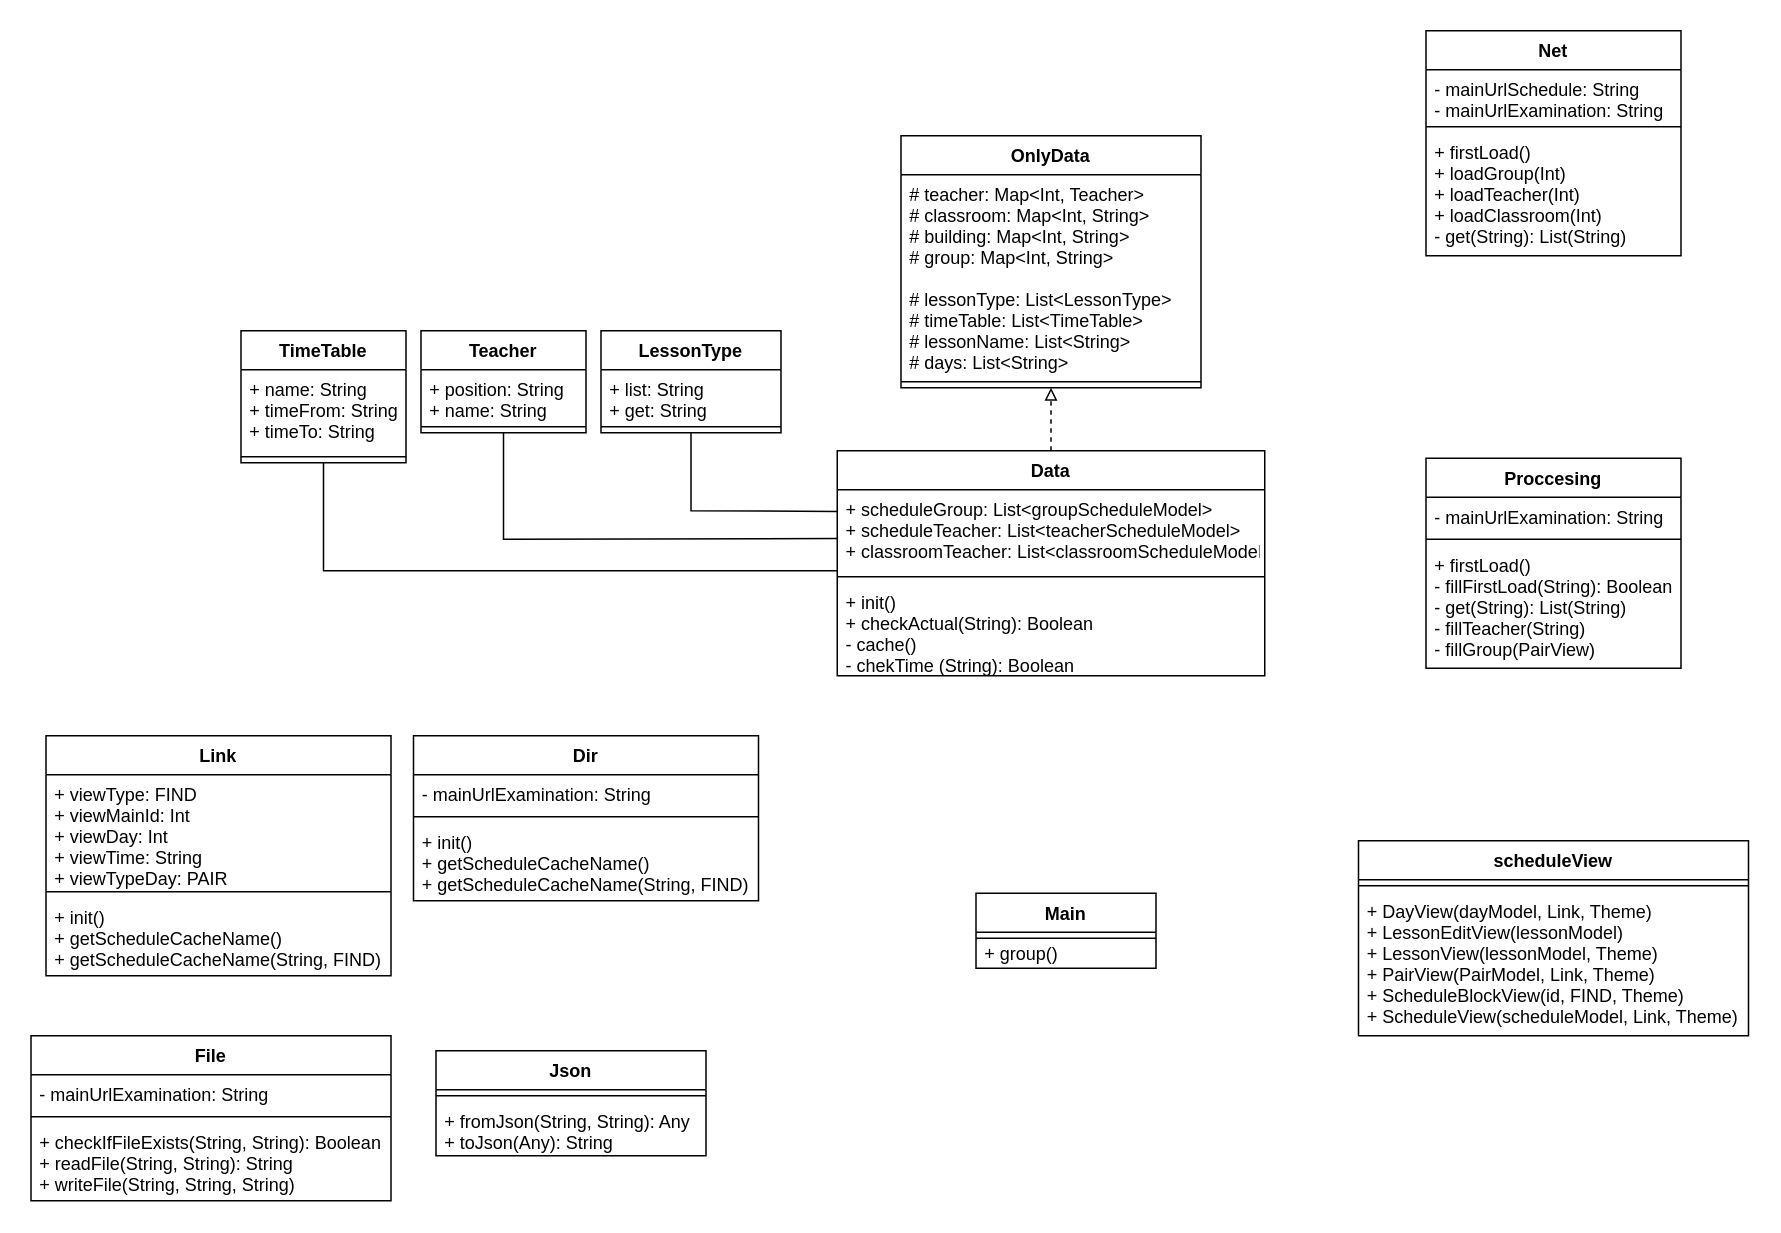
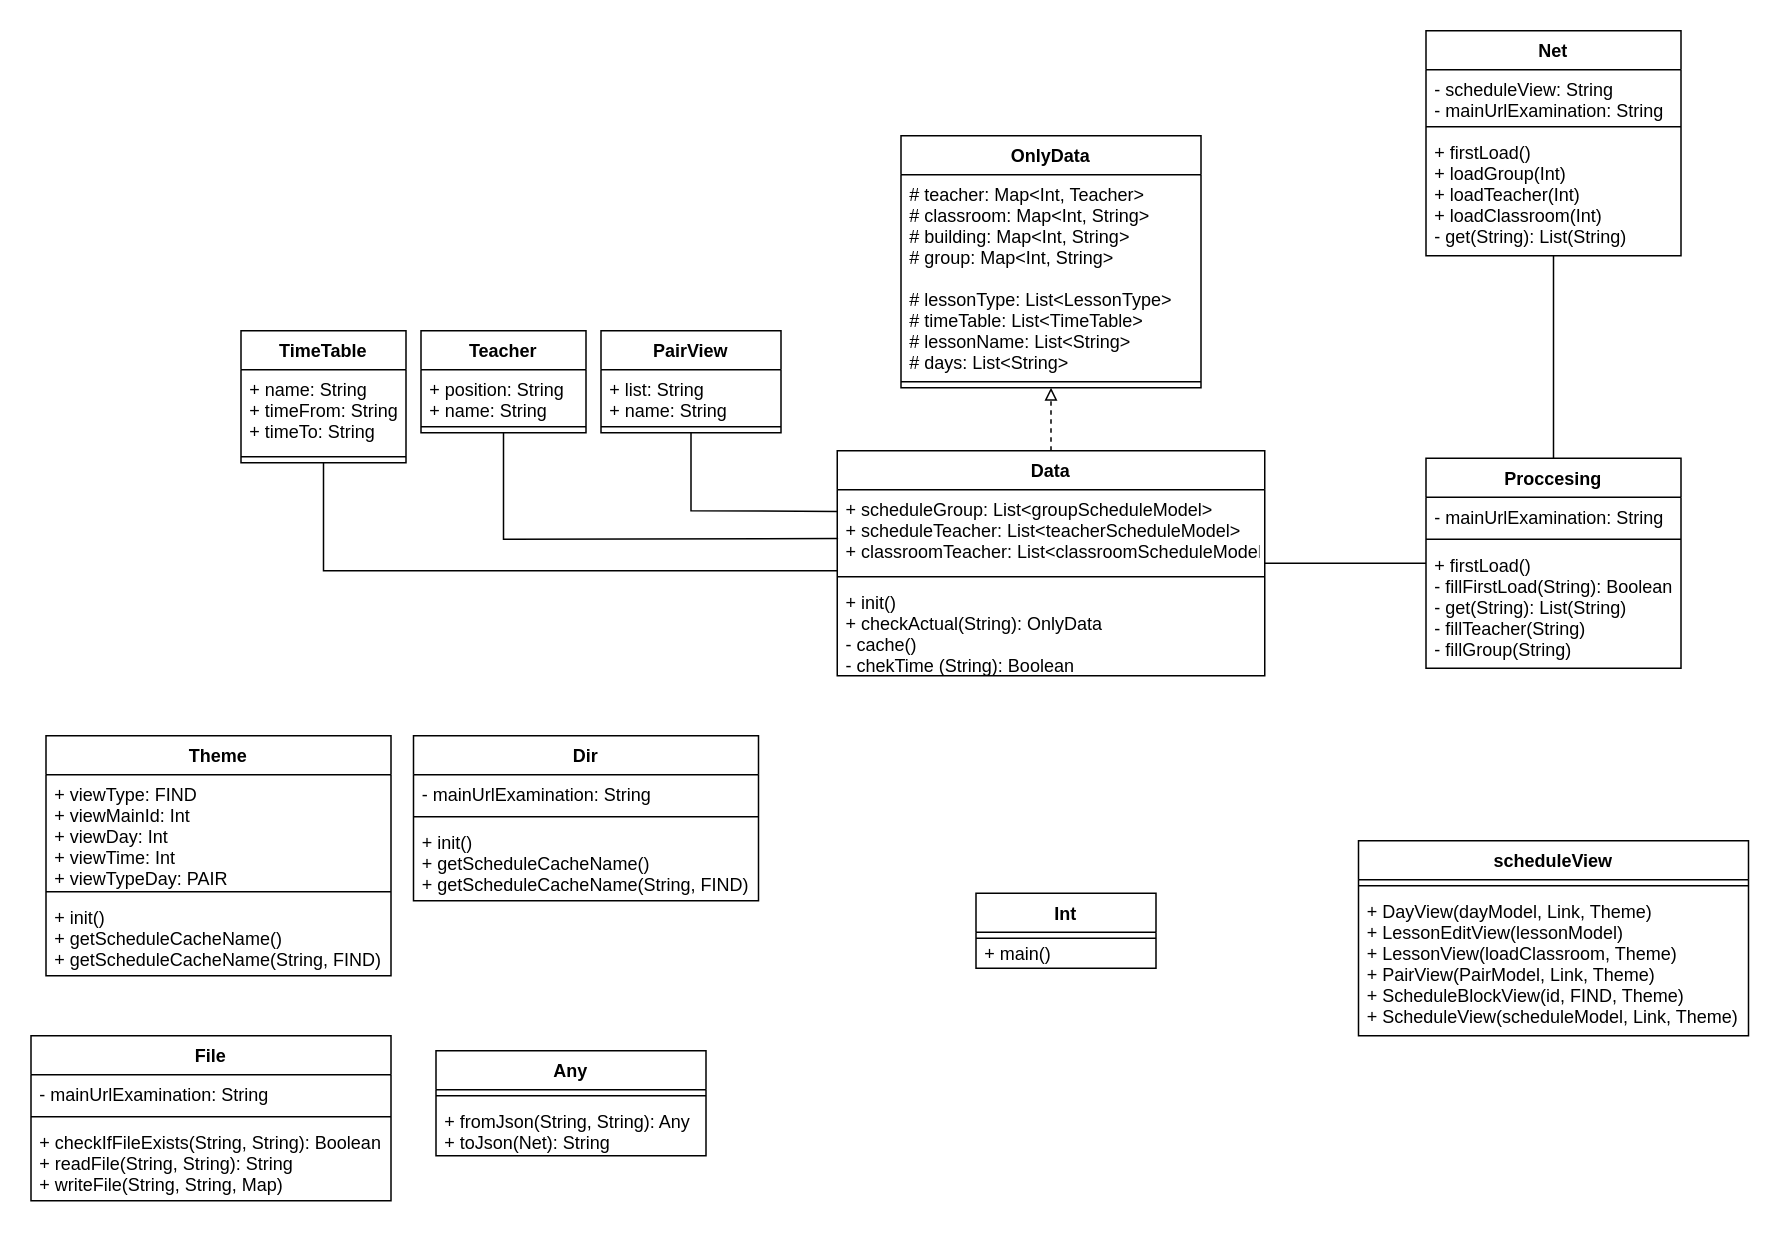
(1544, 90) -> (1531, 90)
(690, 351) -> (690, 351)
none -> (1553, 358)
(666, 390) -> (666, 390)
none -> (1345, 563)
(1495, 566) -> (1495, 566)
(879, 603) -> (879, 603)
(218, 756) -> (218, 756)
(125, 795) -> (125, 795)
(1509, 912) -> (1509, 912)
(1065, 914) -> (1065, 914)
(1027, 954) -> (1020, 954)
(570, 1071) -> (570, 1071)
(584, 1122) -> (584, 1122)
(235, 1143) -> (235, 1143)
